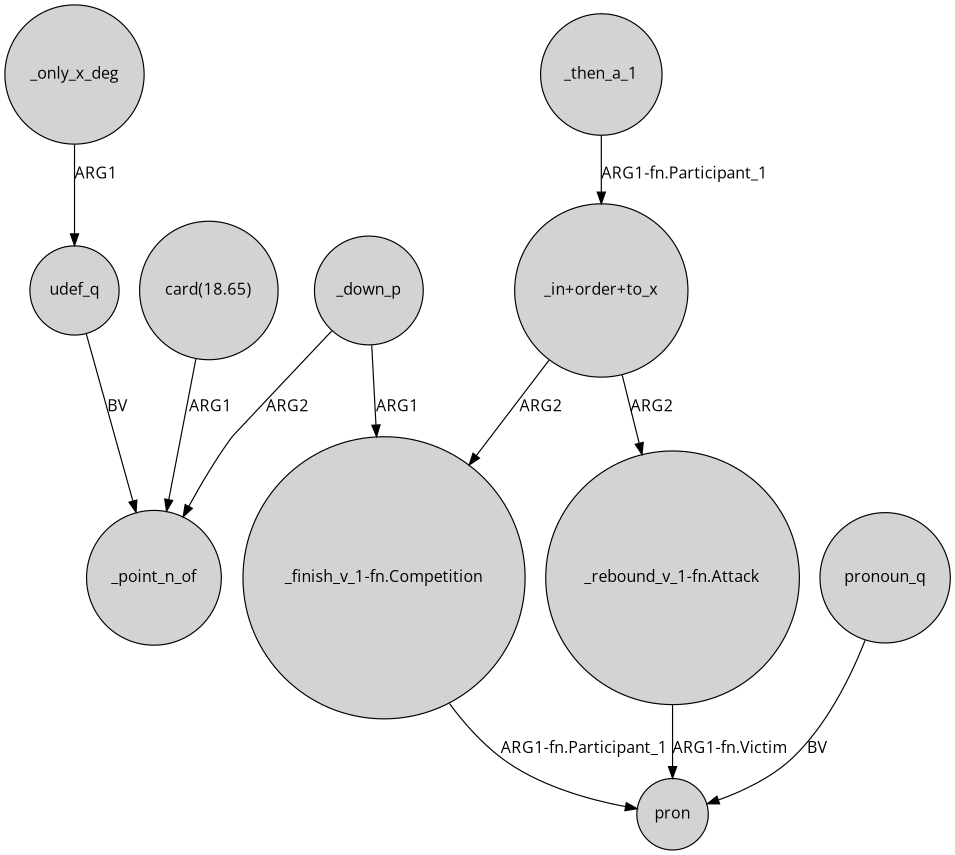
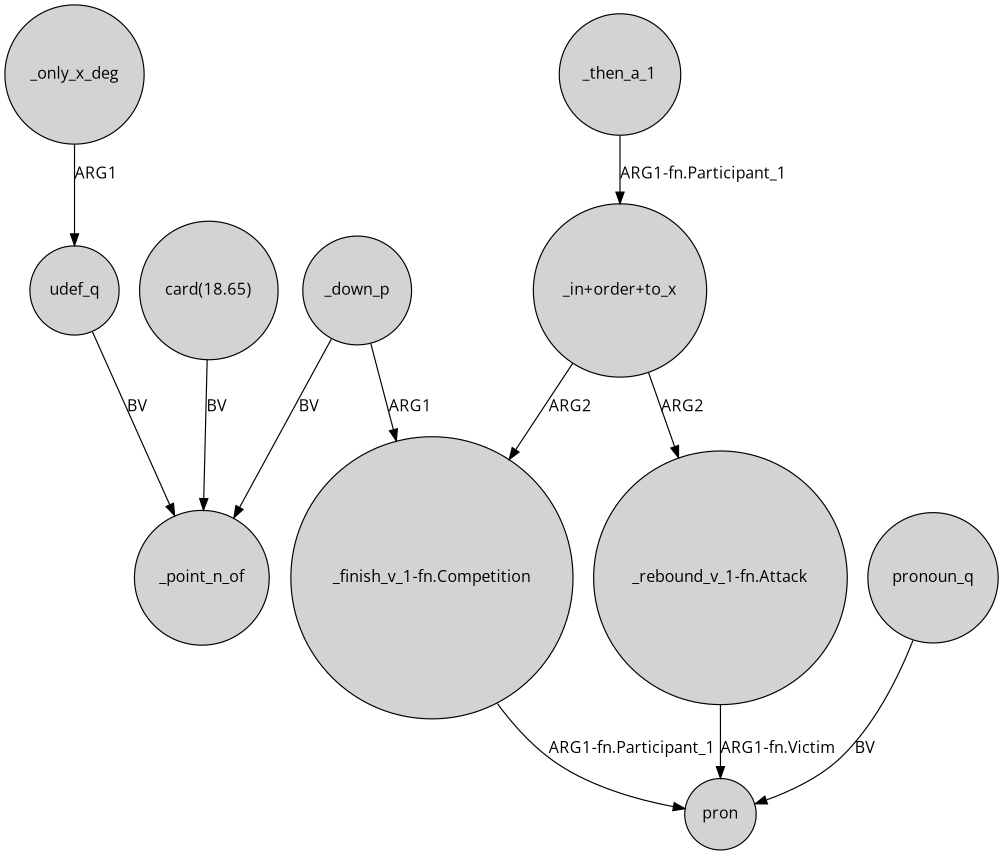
(211, 407) -> (217, 407)
(288, 407) -> (309, 407)
